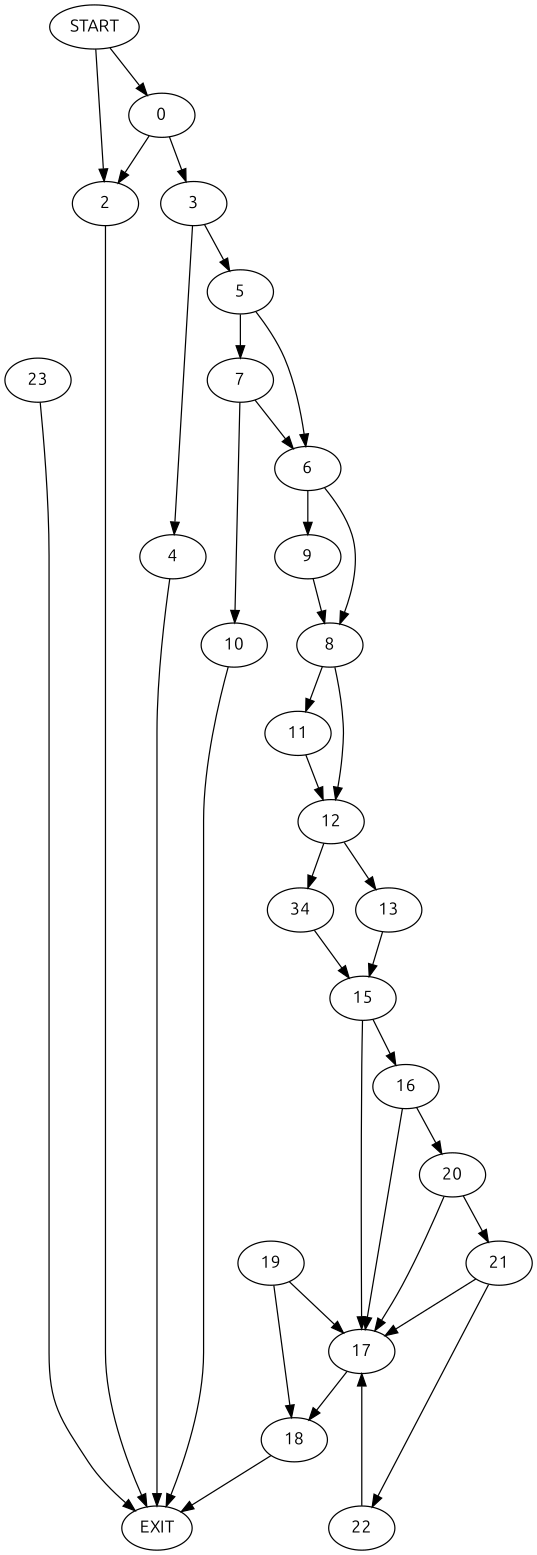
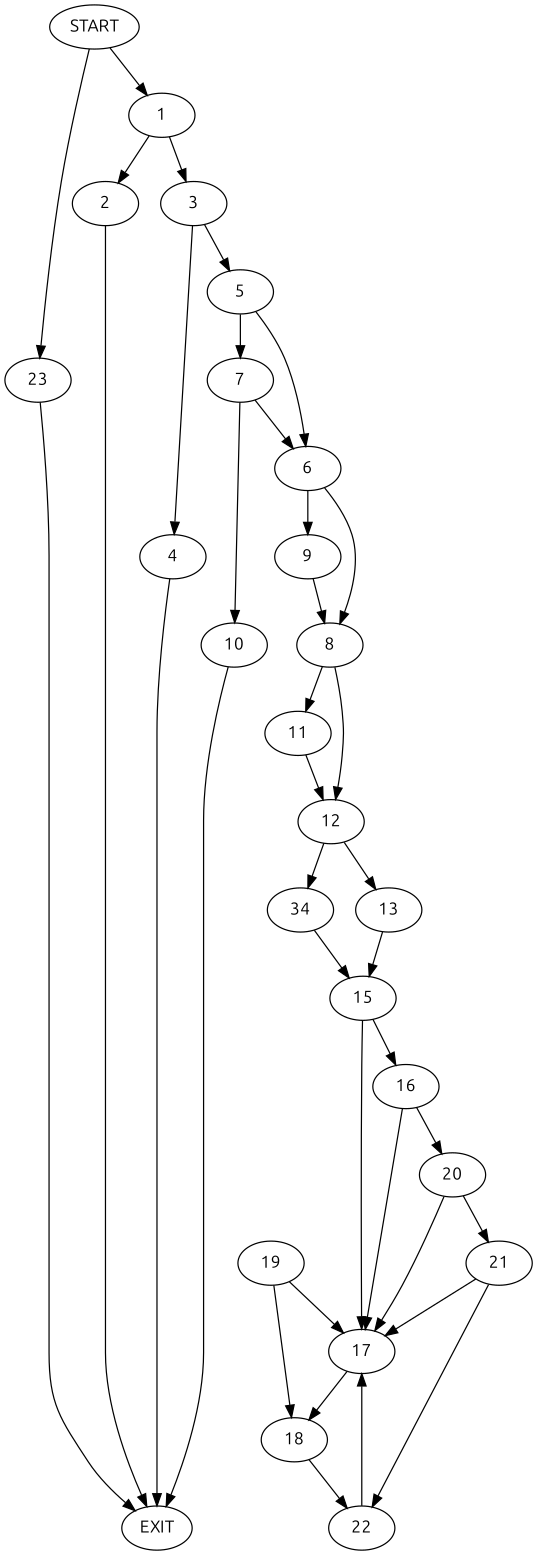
(100, 109) -> (59, 196)
(162, 115) -> (162, 115)
(231, 1480) -> (324, 1479)
